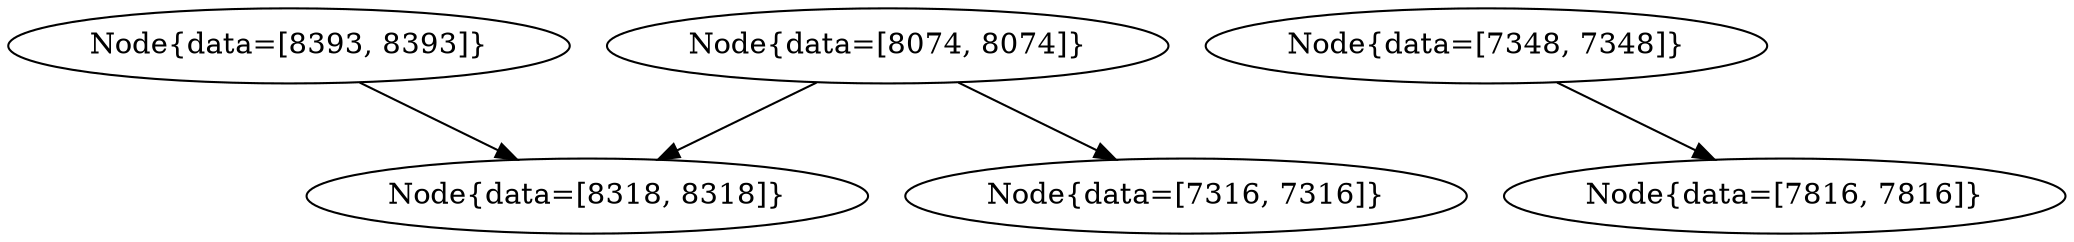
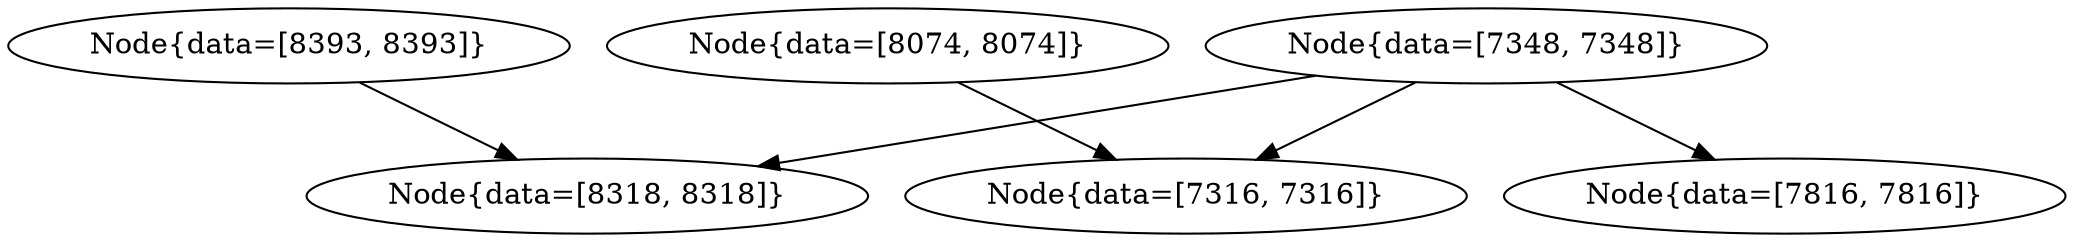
(747, 116) -> (1061, 117)
none -> (1346, 116)
